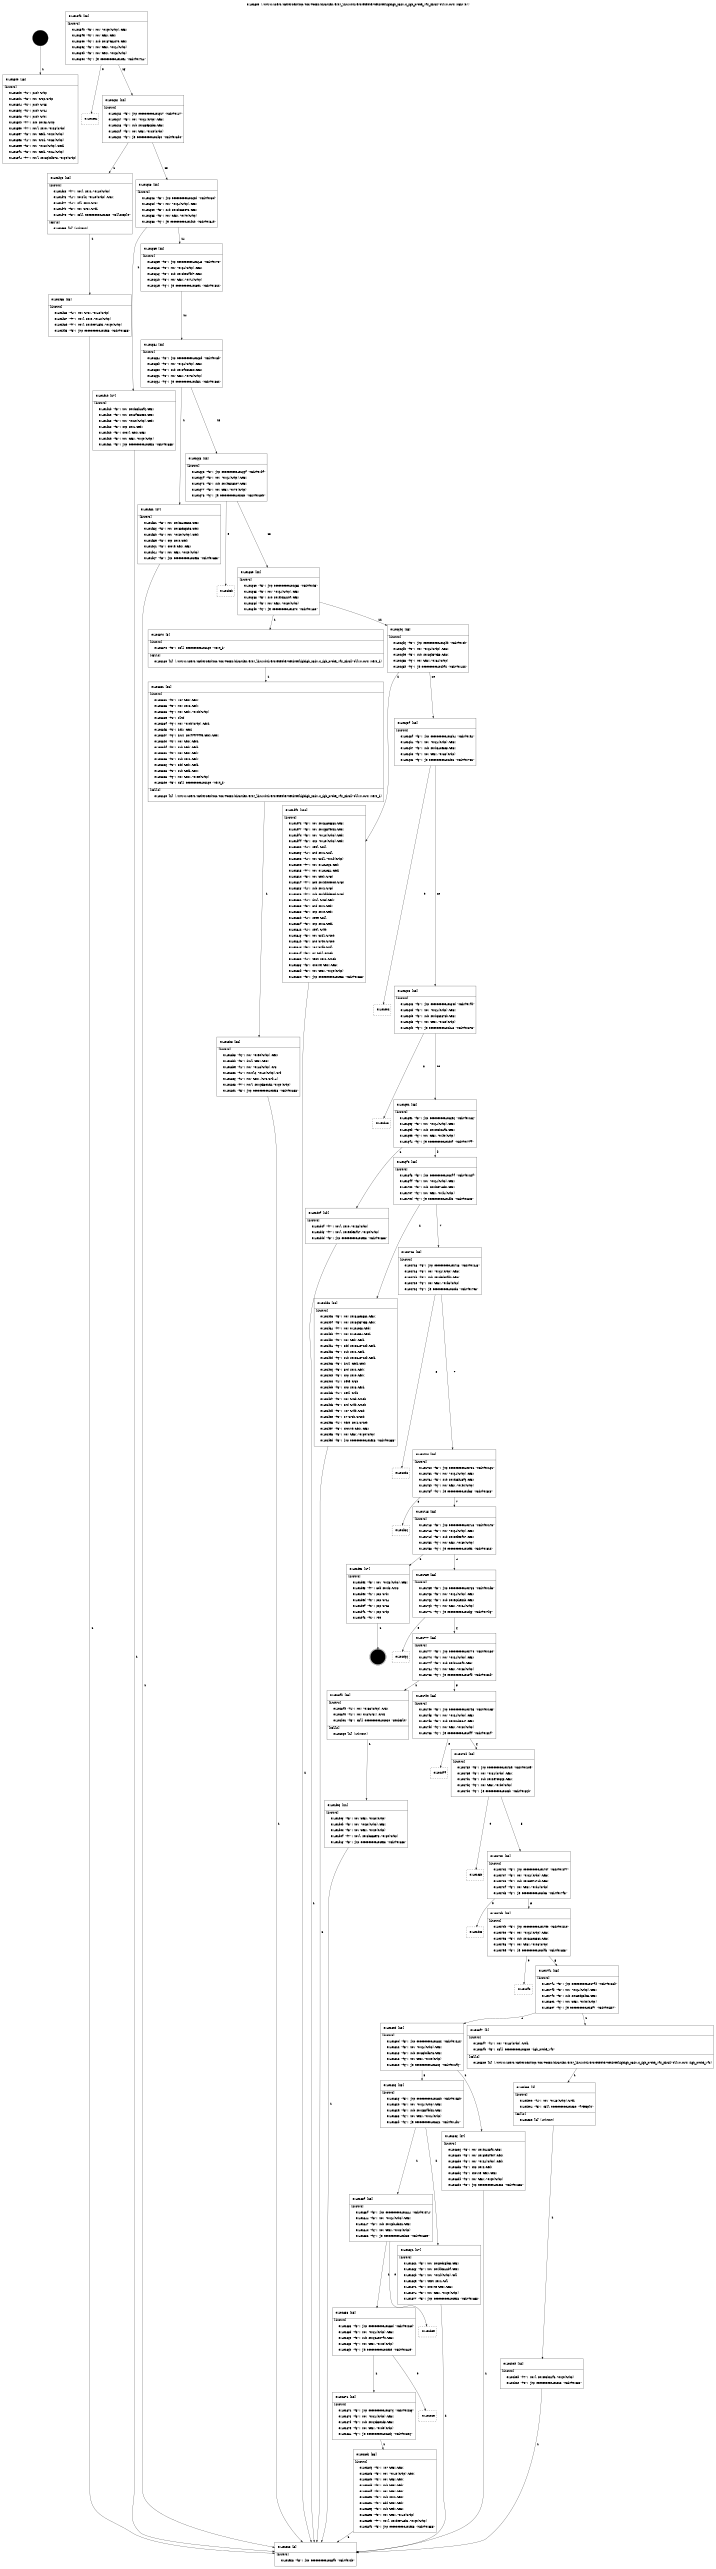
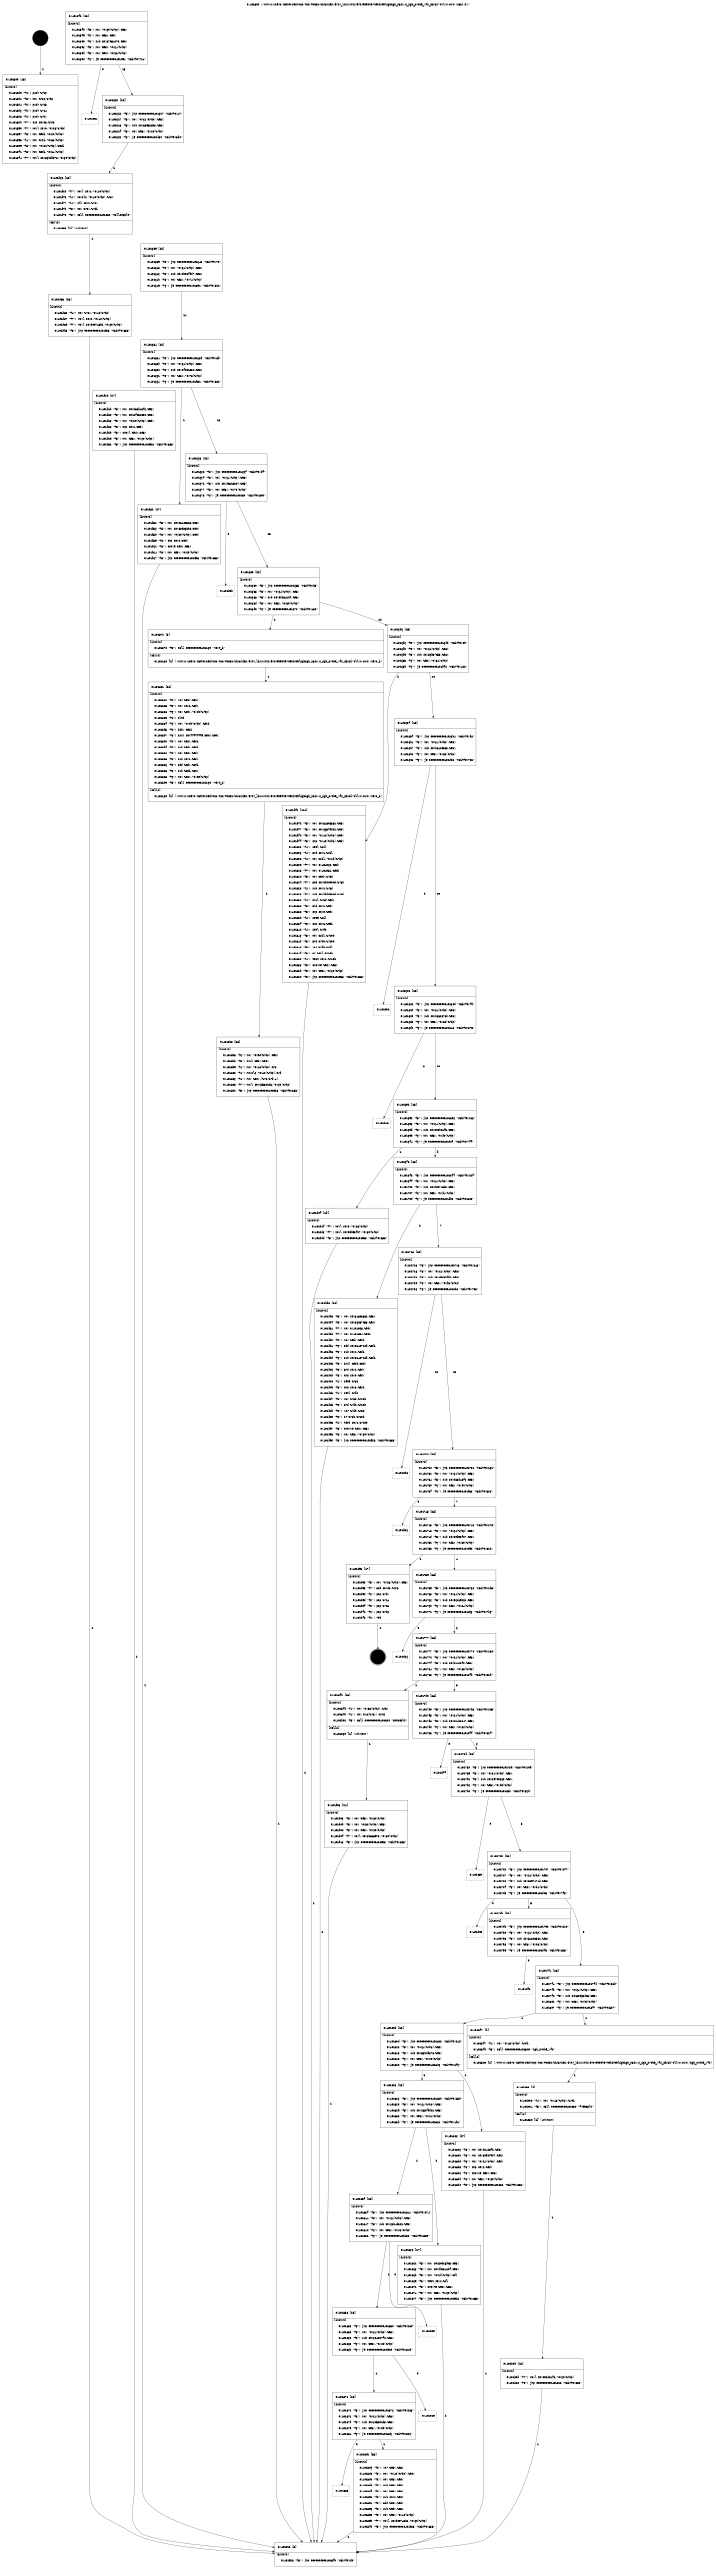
(177, 203) -> none
(436, 1372) -> (436, 1372)
(454, 1372) -> (454, 1372)
(552, 1960) -> (579, 1930)
none -> (341, 2491)
